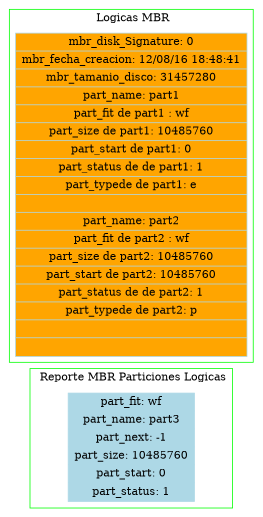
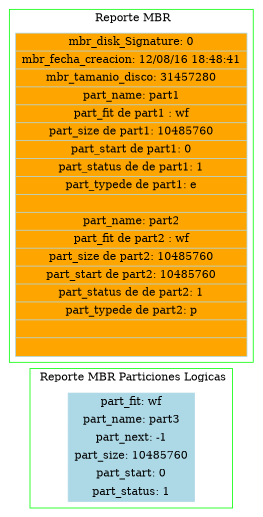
(131, 18) -> (131, 18)
